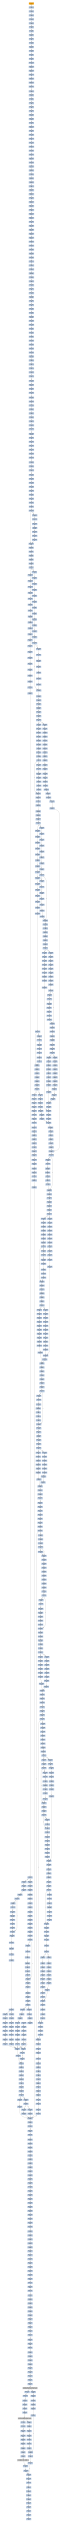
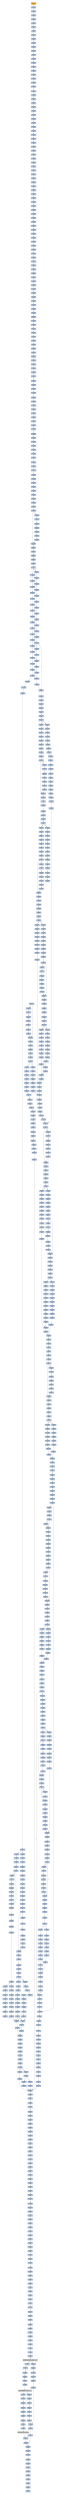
(38, 914) -> none
